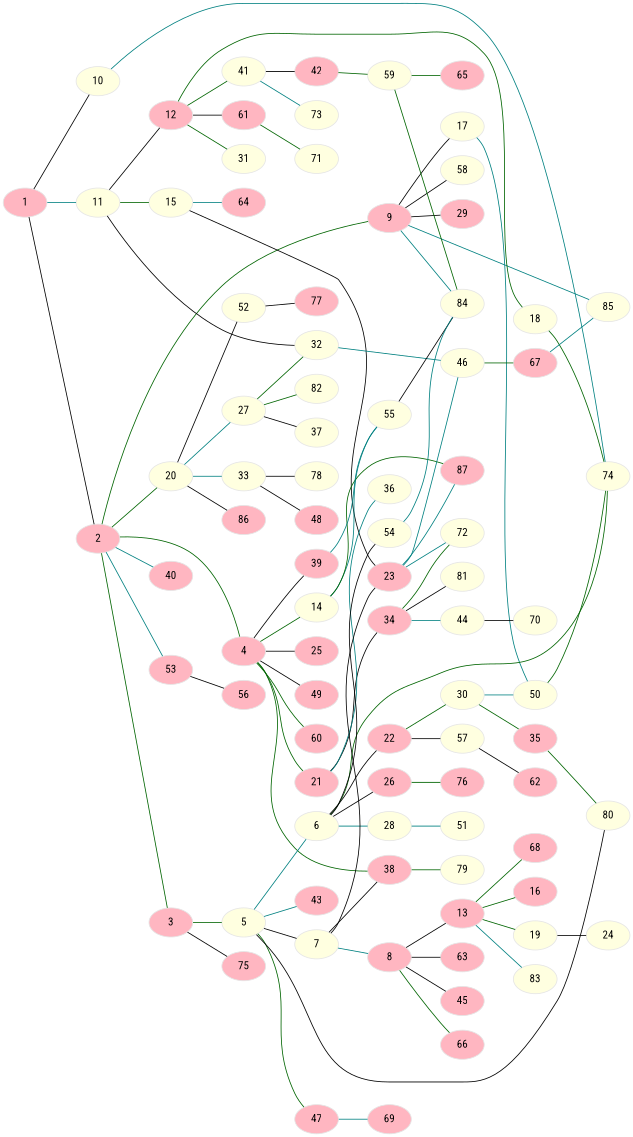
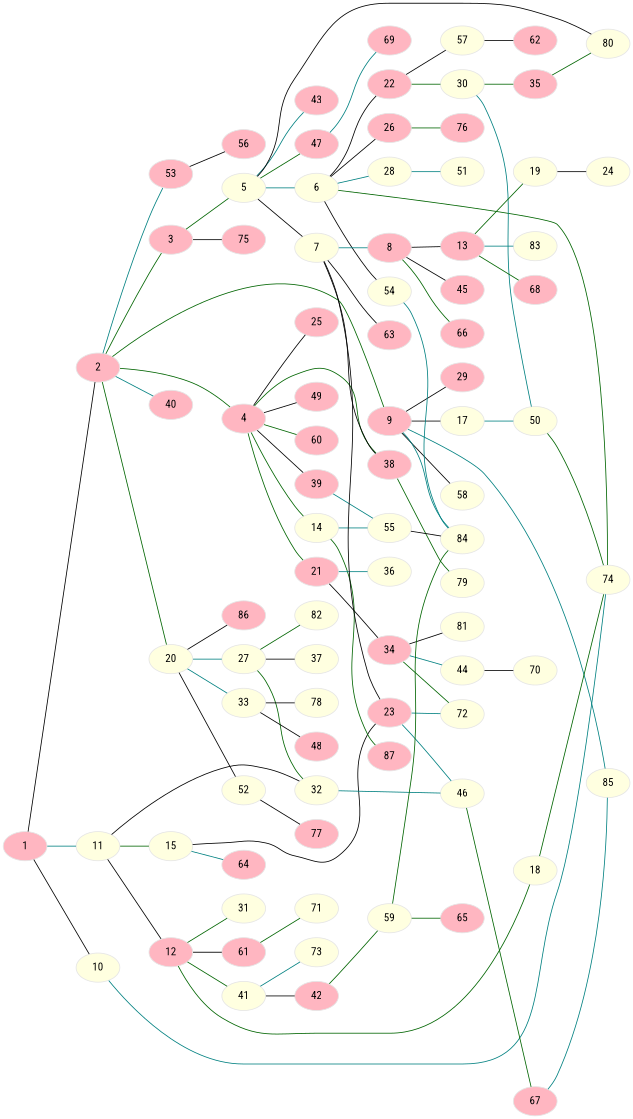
(431, 526) -> none
(535, 892) -> none
(426, 957) -> (352, 292)
